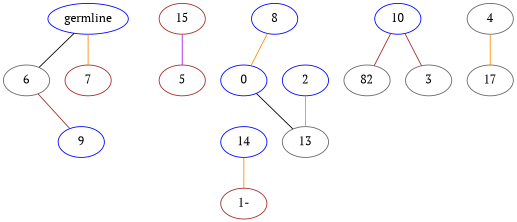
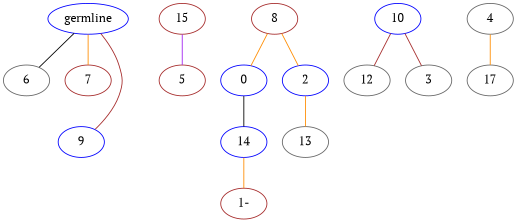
(275, 19) -> (275, 19)
none -> (290, 50)
(367, 80) -> (367, 80)
(54, 111) -> (122, 83)
(275, 111) -> (244, 111)
